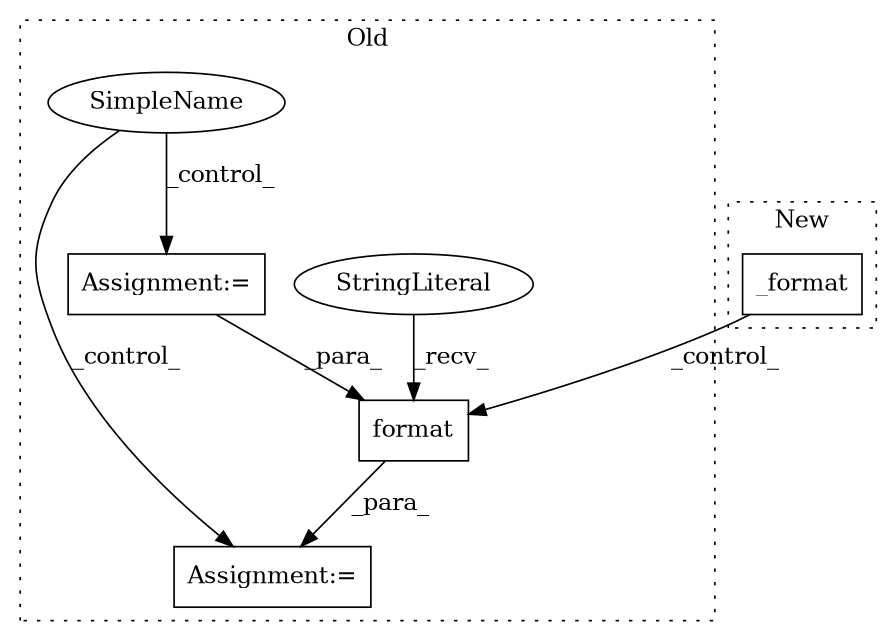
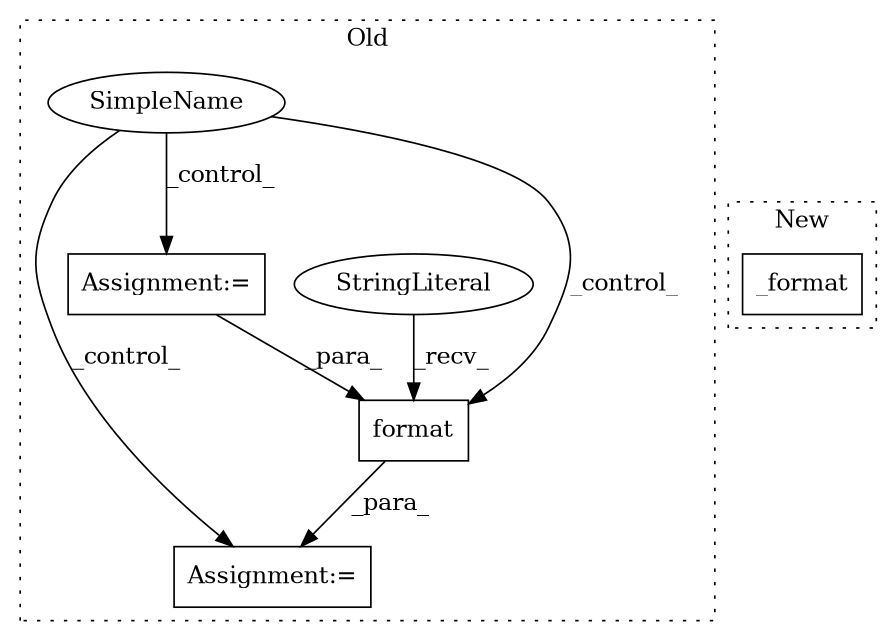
(619, 367) -> (523, 182)
